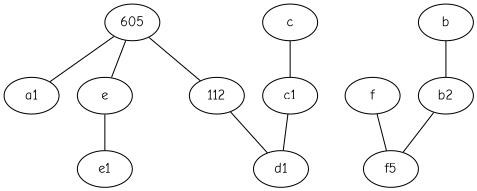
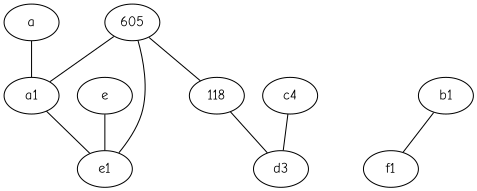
none -> (32, 22)
(290, 22) -> none
(446, 22) -> none
(119, 59) -> (144, 100)
(217, 96) -> (217, 96)
(290, 96) -> (290, 96)
(373, 96) -> none
(446, 96) -> (446, 96)
none -> (68, 132)
(281, 169) -> (281, 169)
(391, 169) -> (391, 169)
